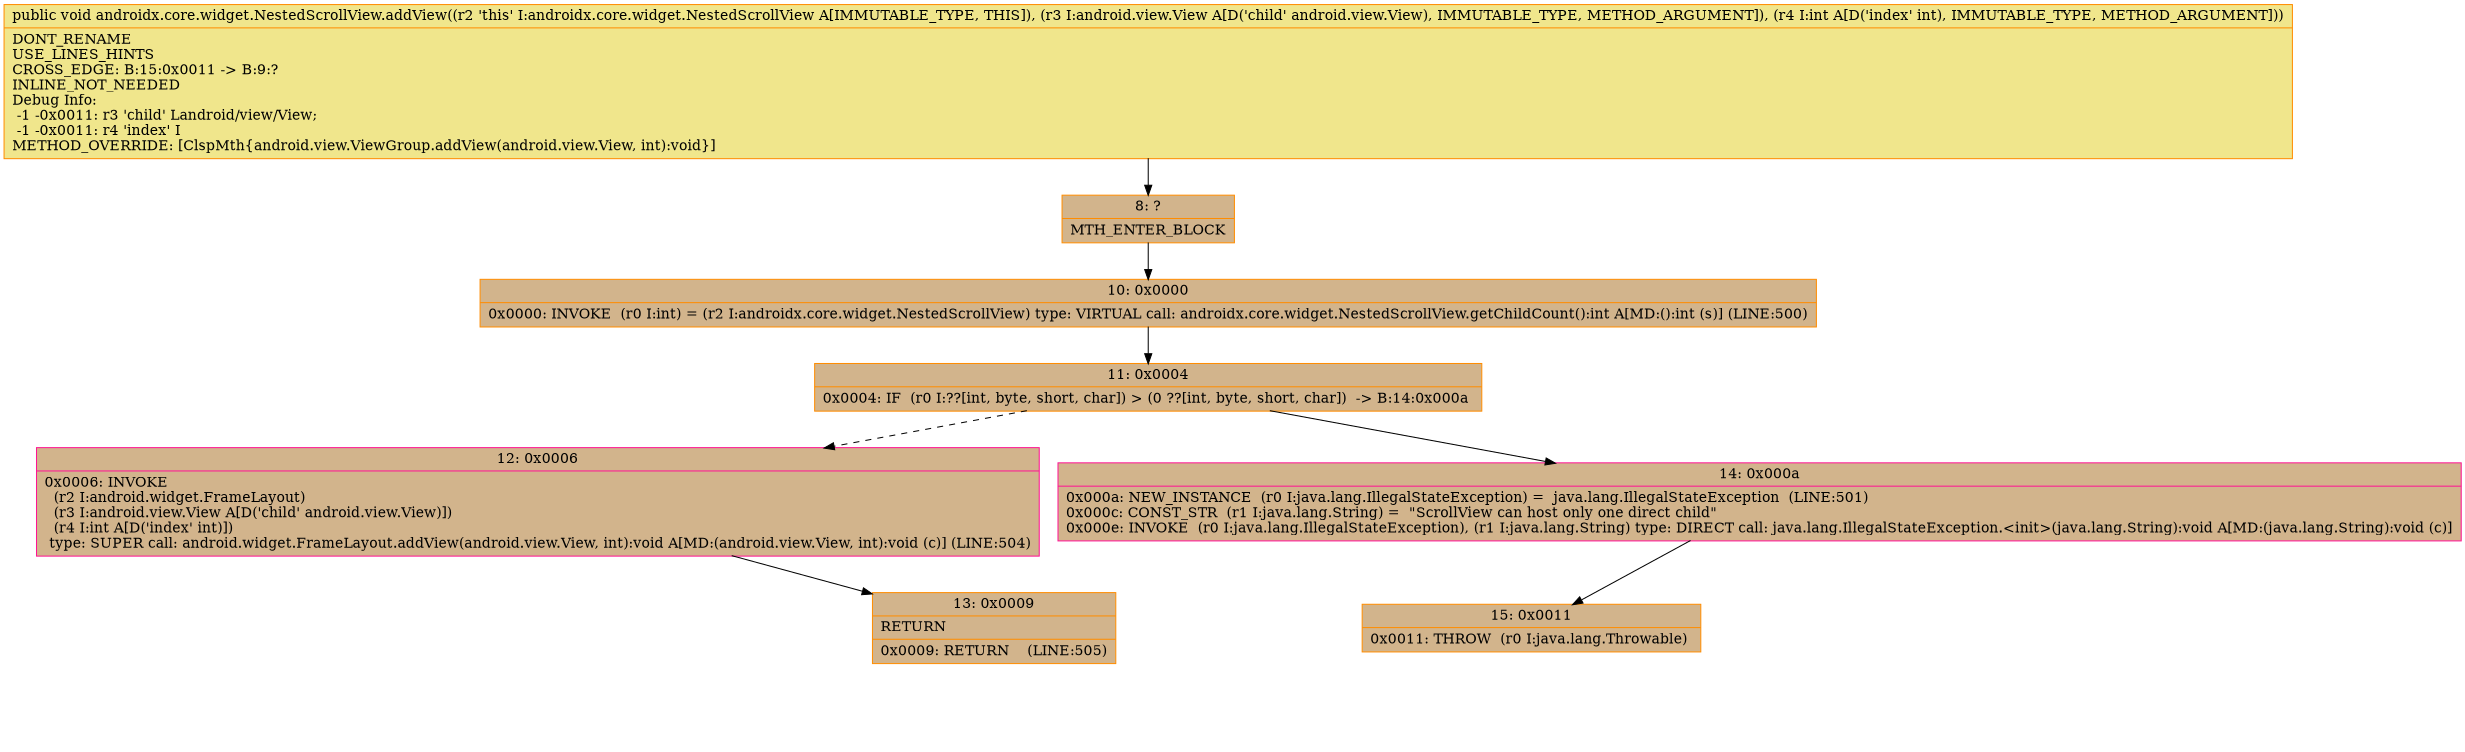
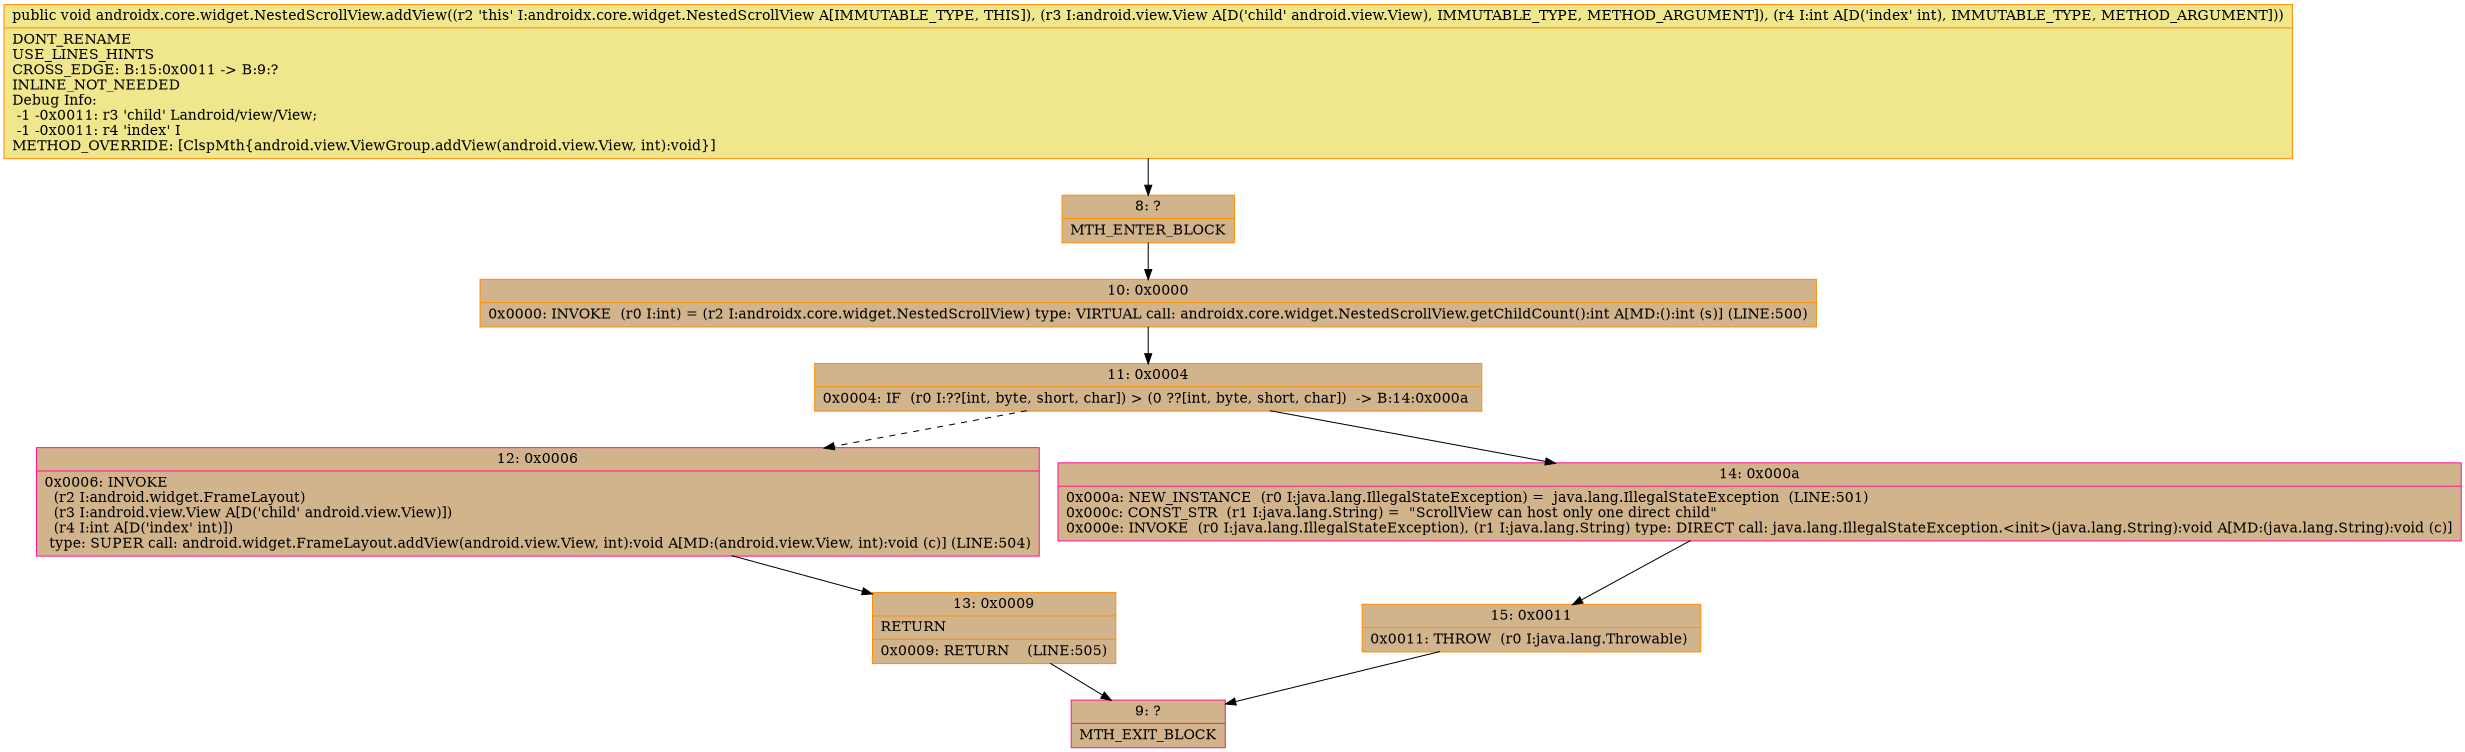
none -> (1148, 724)
